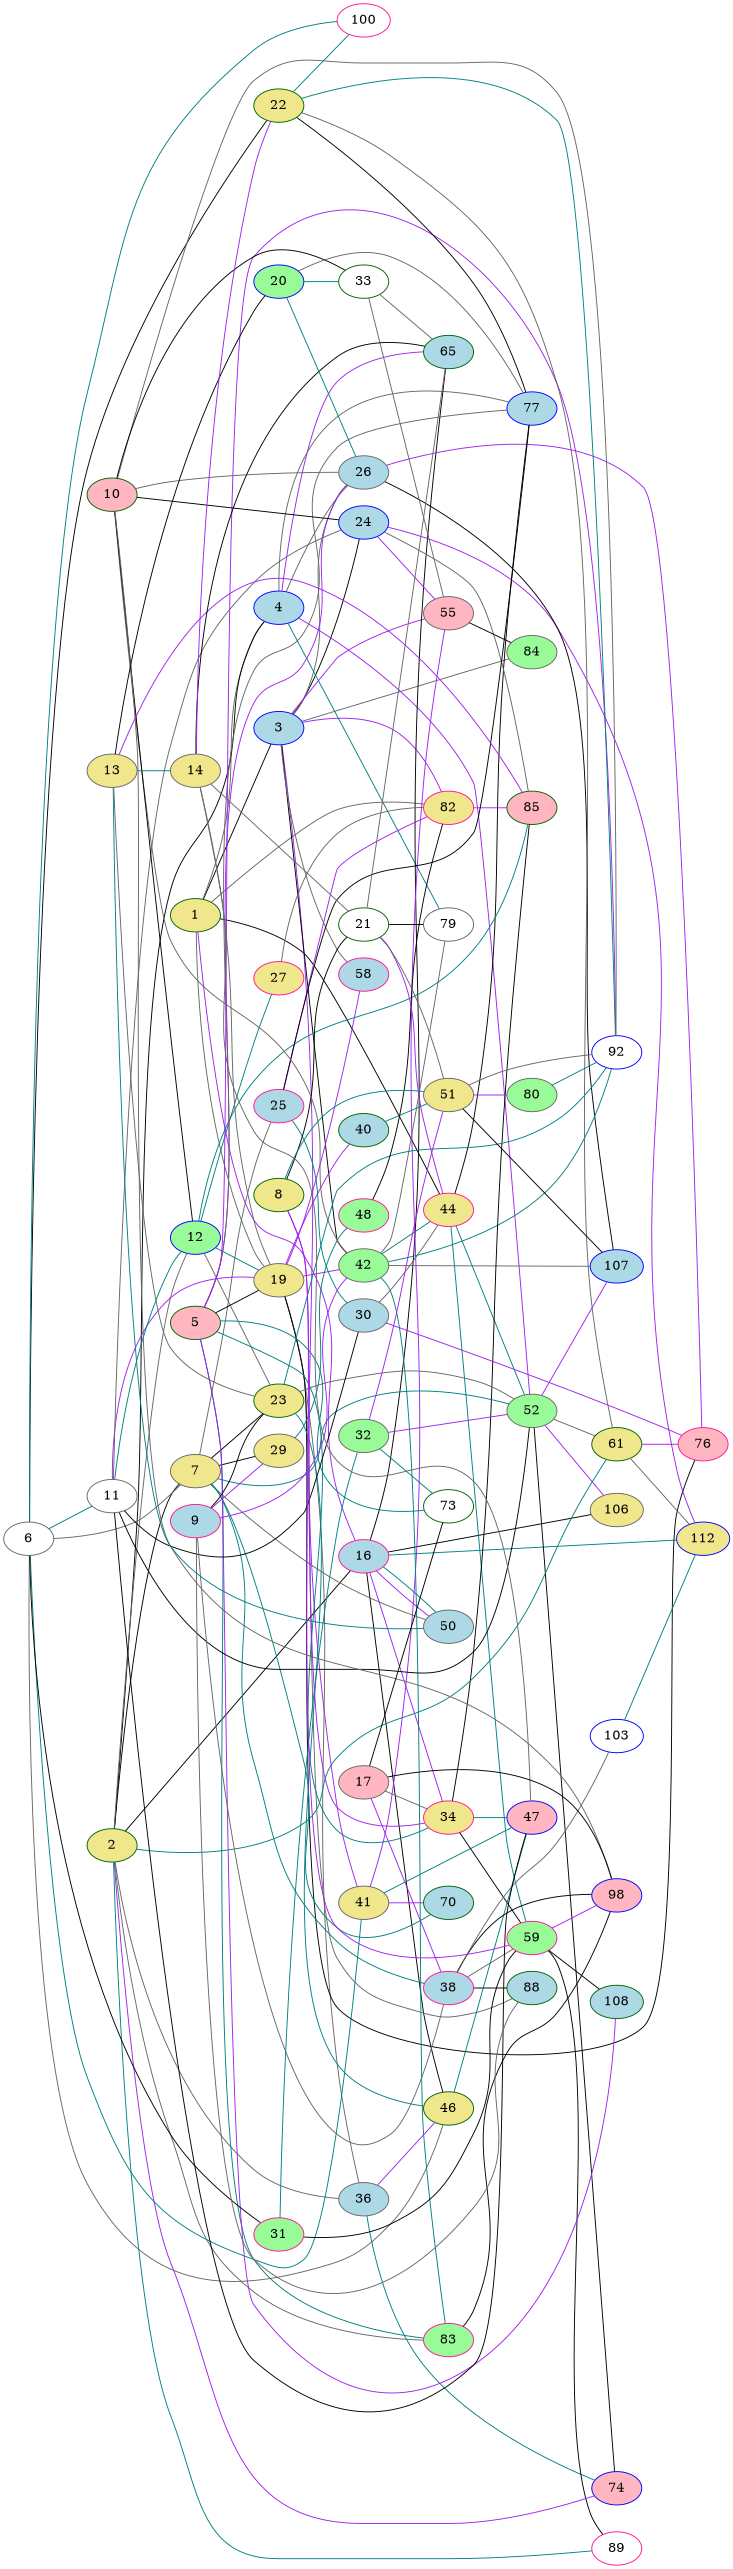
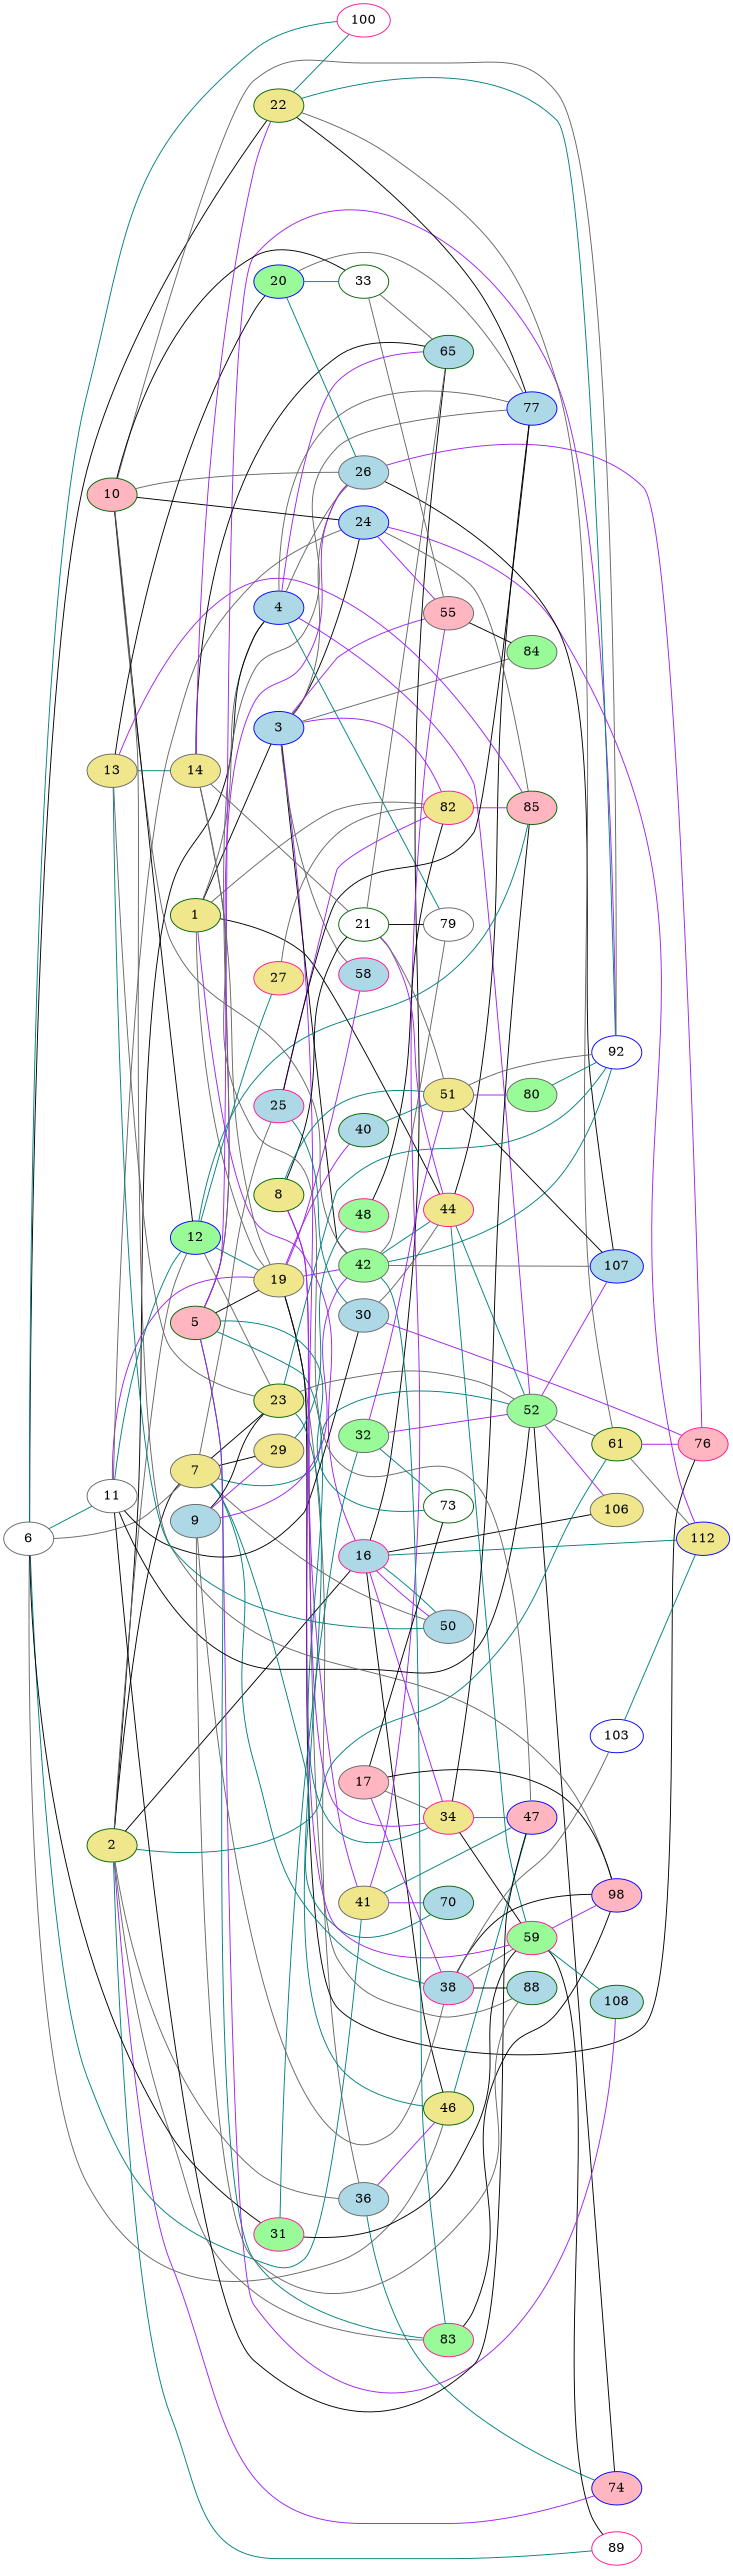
(195, 1521) -> (195, 1521)
(569, 1966) -> (569, 1966)
